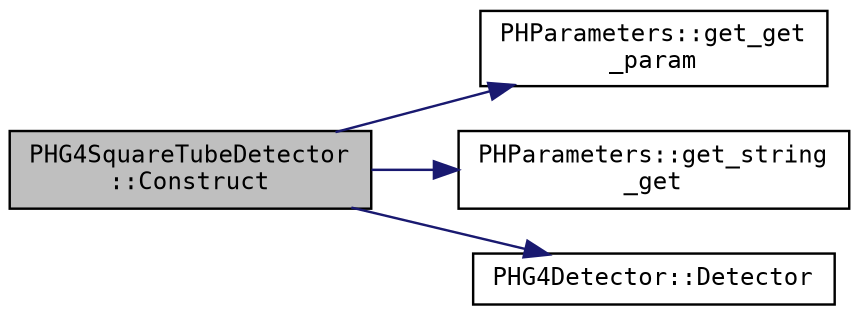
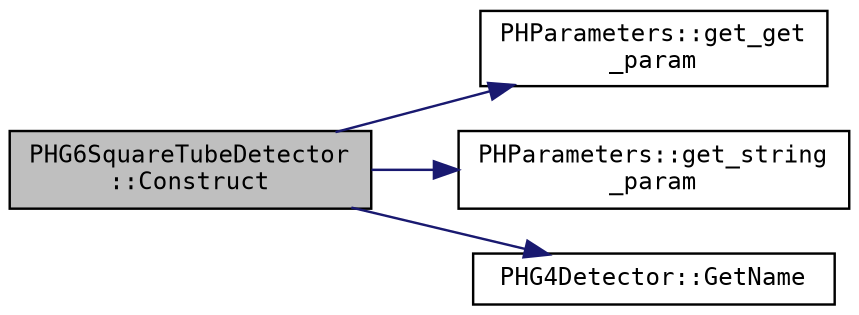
(190, 170) -> (190, 170)
(654, 170) -> (654, 170)
(654, 279) -> (654, 279)
